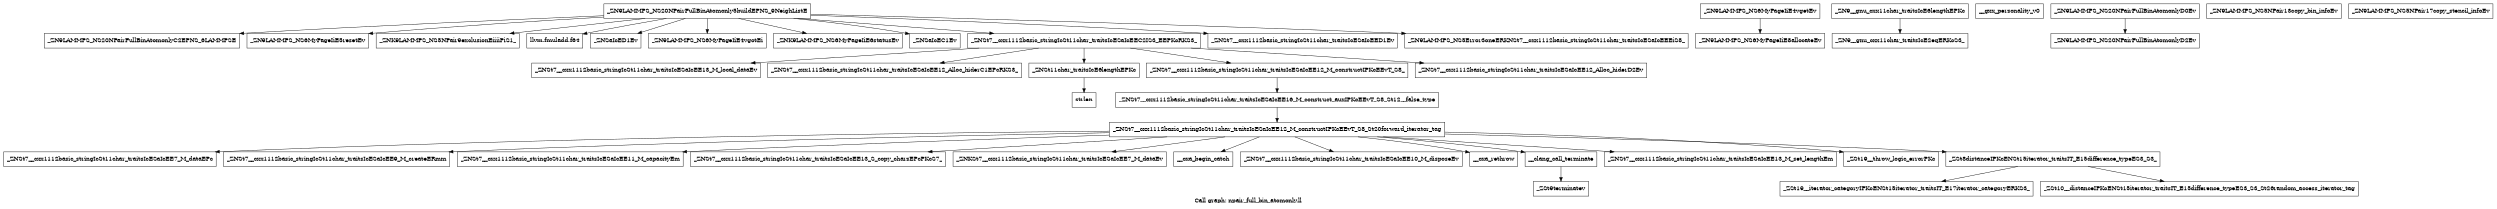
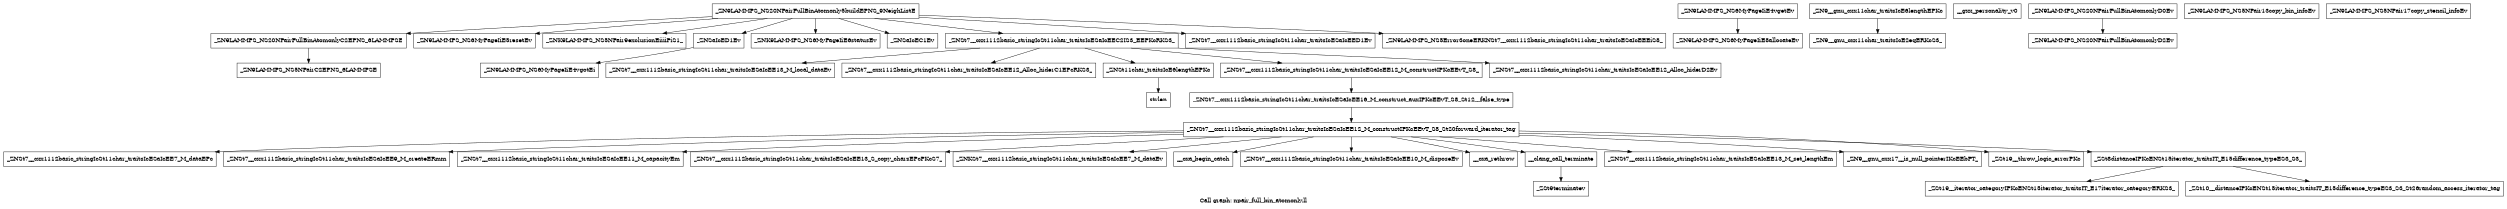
(707, 24) -> (647, 56)
(555, 41) -> none
none -> (309, 70)
none -> (1913, 159)
